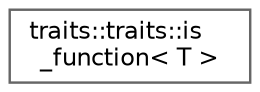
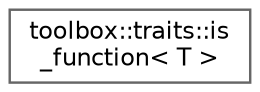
(130, 46) -> (130, 46)
